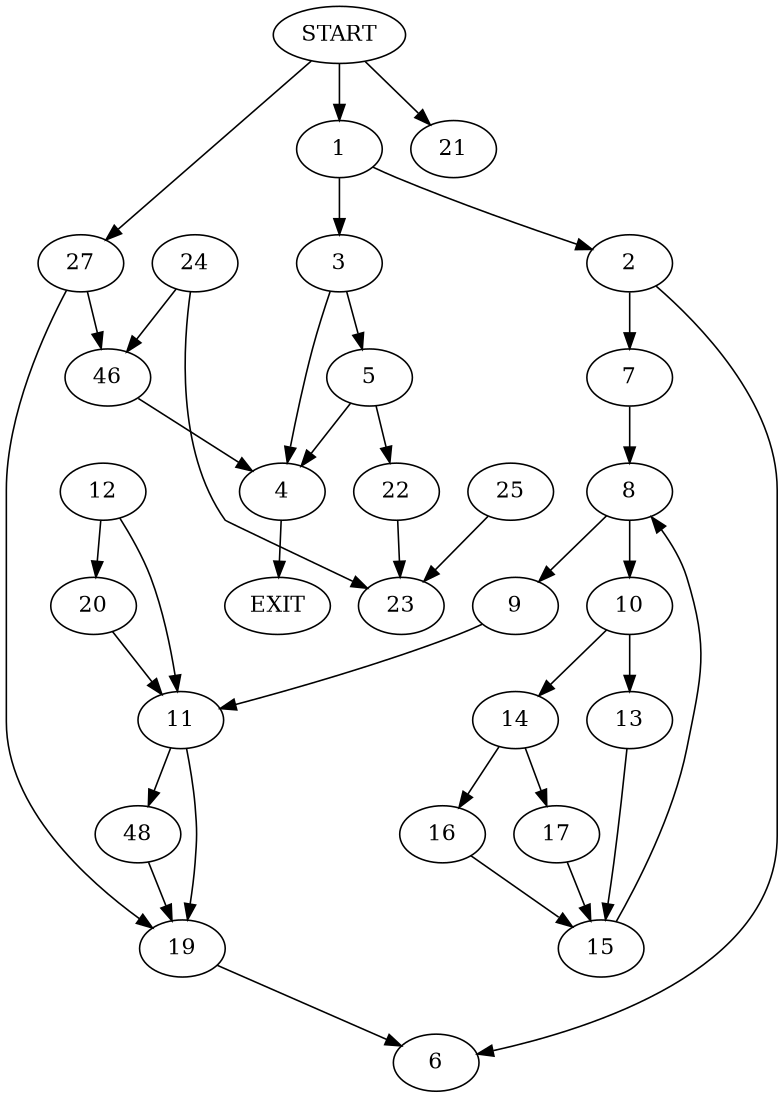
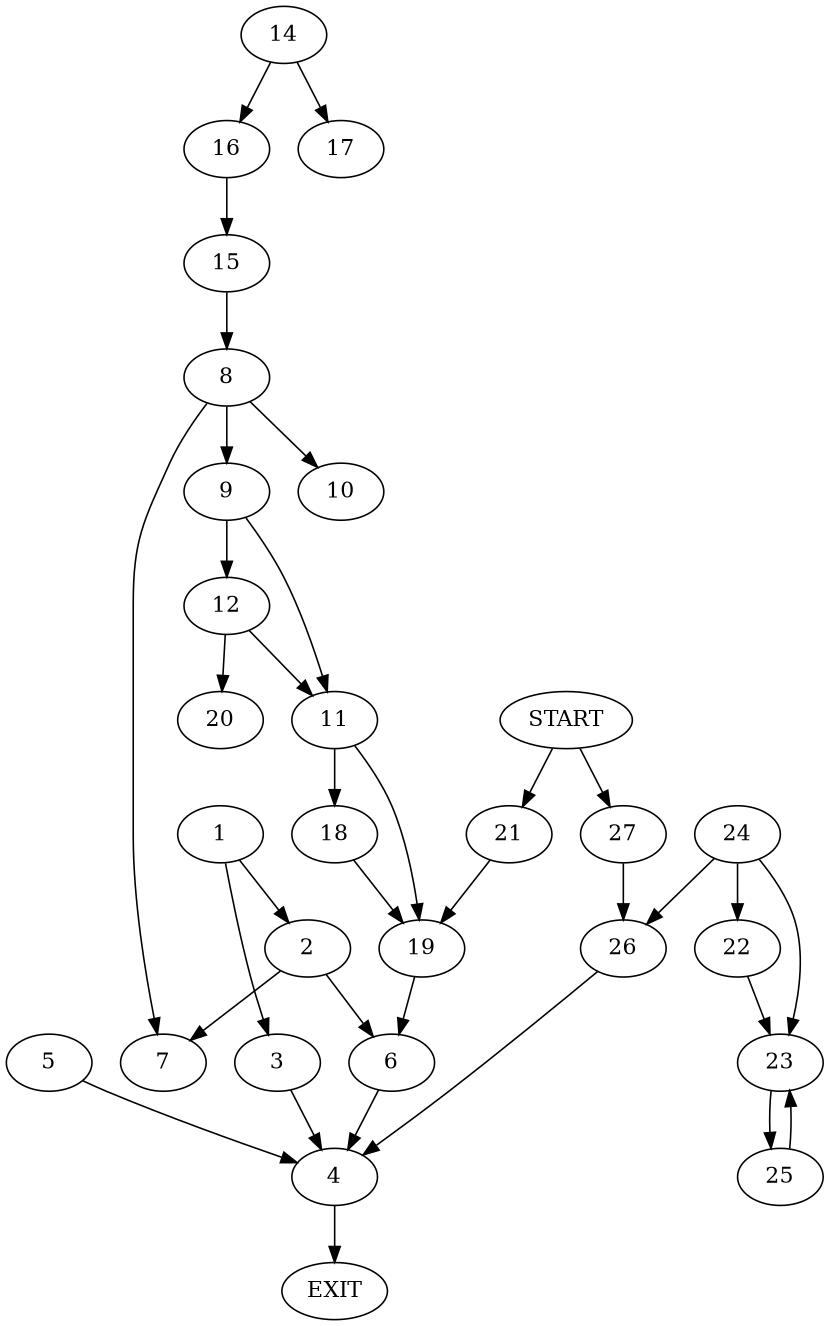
(339, 84) -> none
(352, 313) -> none
(108, 377) -> (623, 948)
(381, 427) -> (738, 884)
(630, 427) -> (133, 703)
none -> (227, 541)
(6, 624) -> (470, 885)
(132, 657) -> none
(578, 657) -> none
(630, 720) -> none
(138, 834) -> (335, 834)
(576, 884) -> none
none -> (770, 1112)
none -> (367, 1113)
